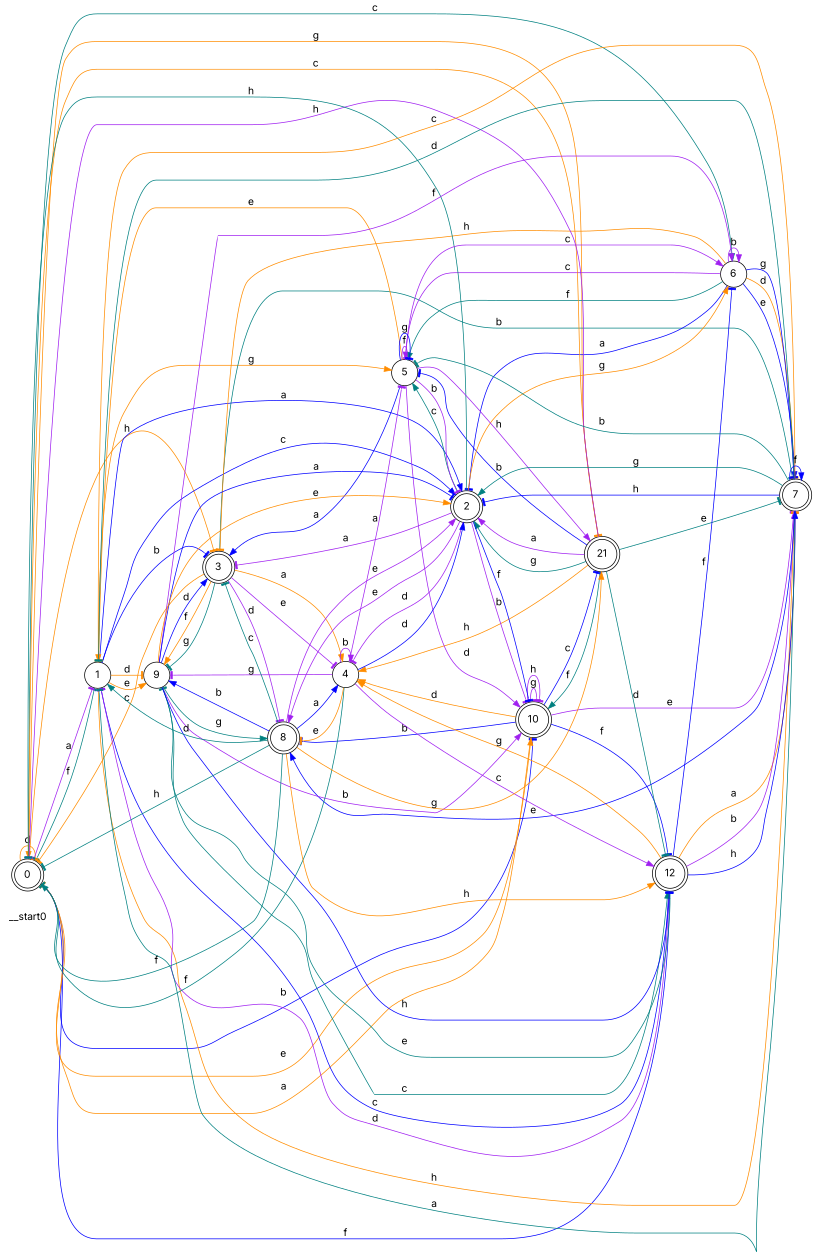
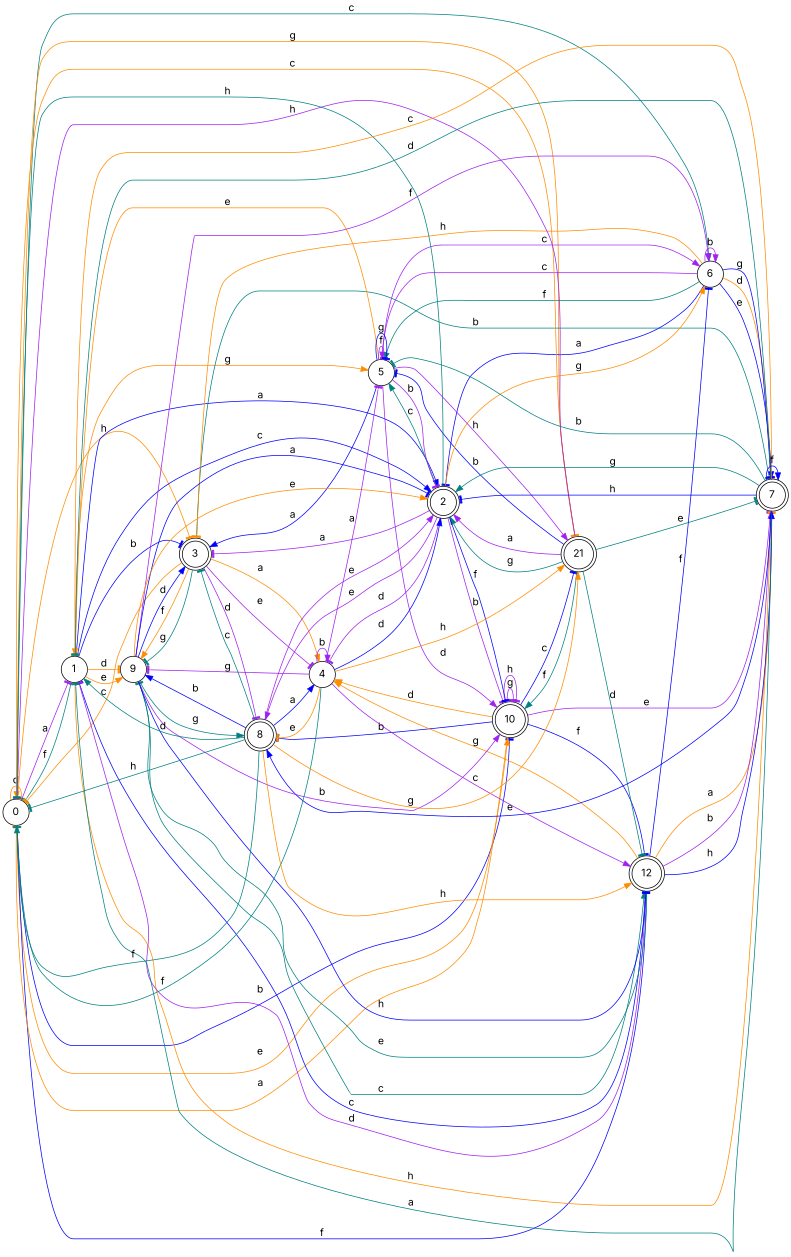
(484, 632) -> (454, 635)
(28, 875) -> (16, 812)
(28, 917) -> none
